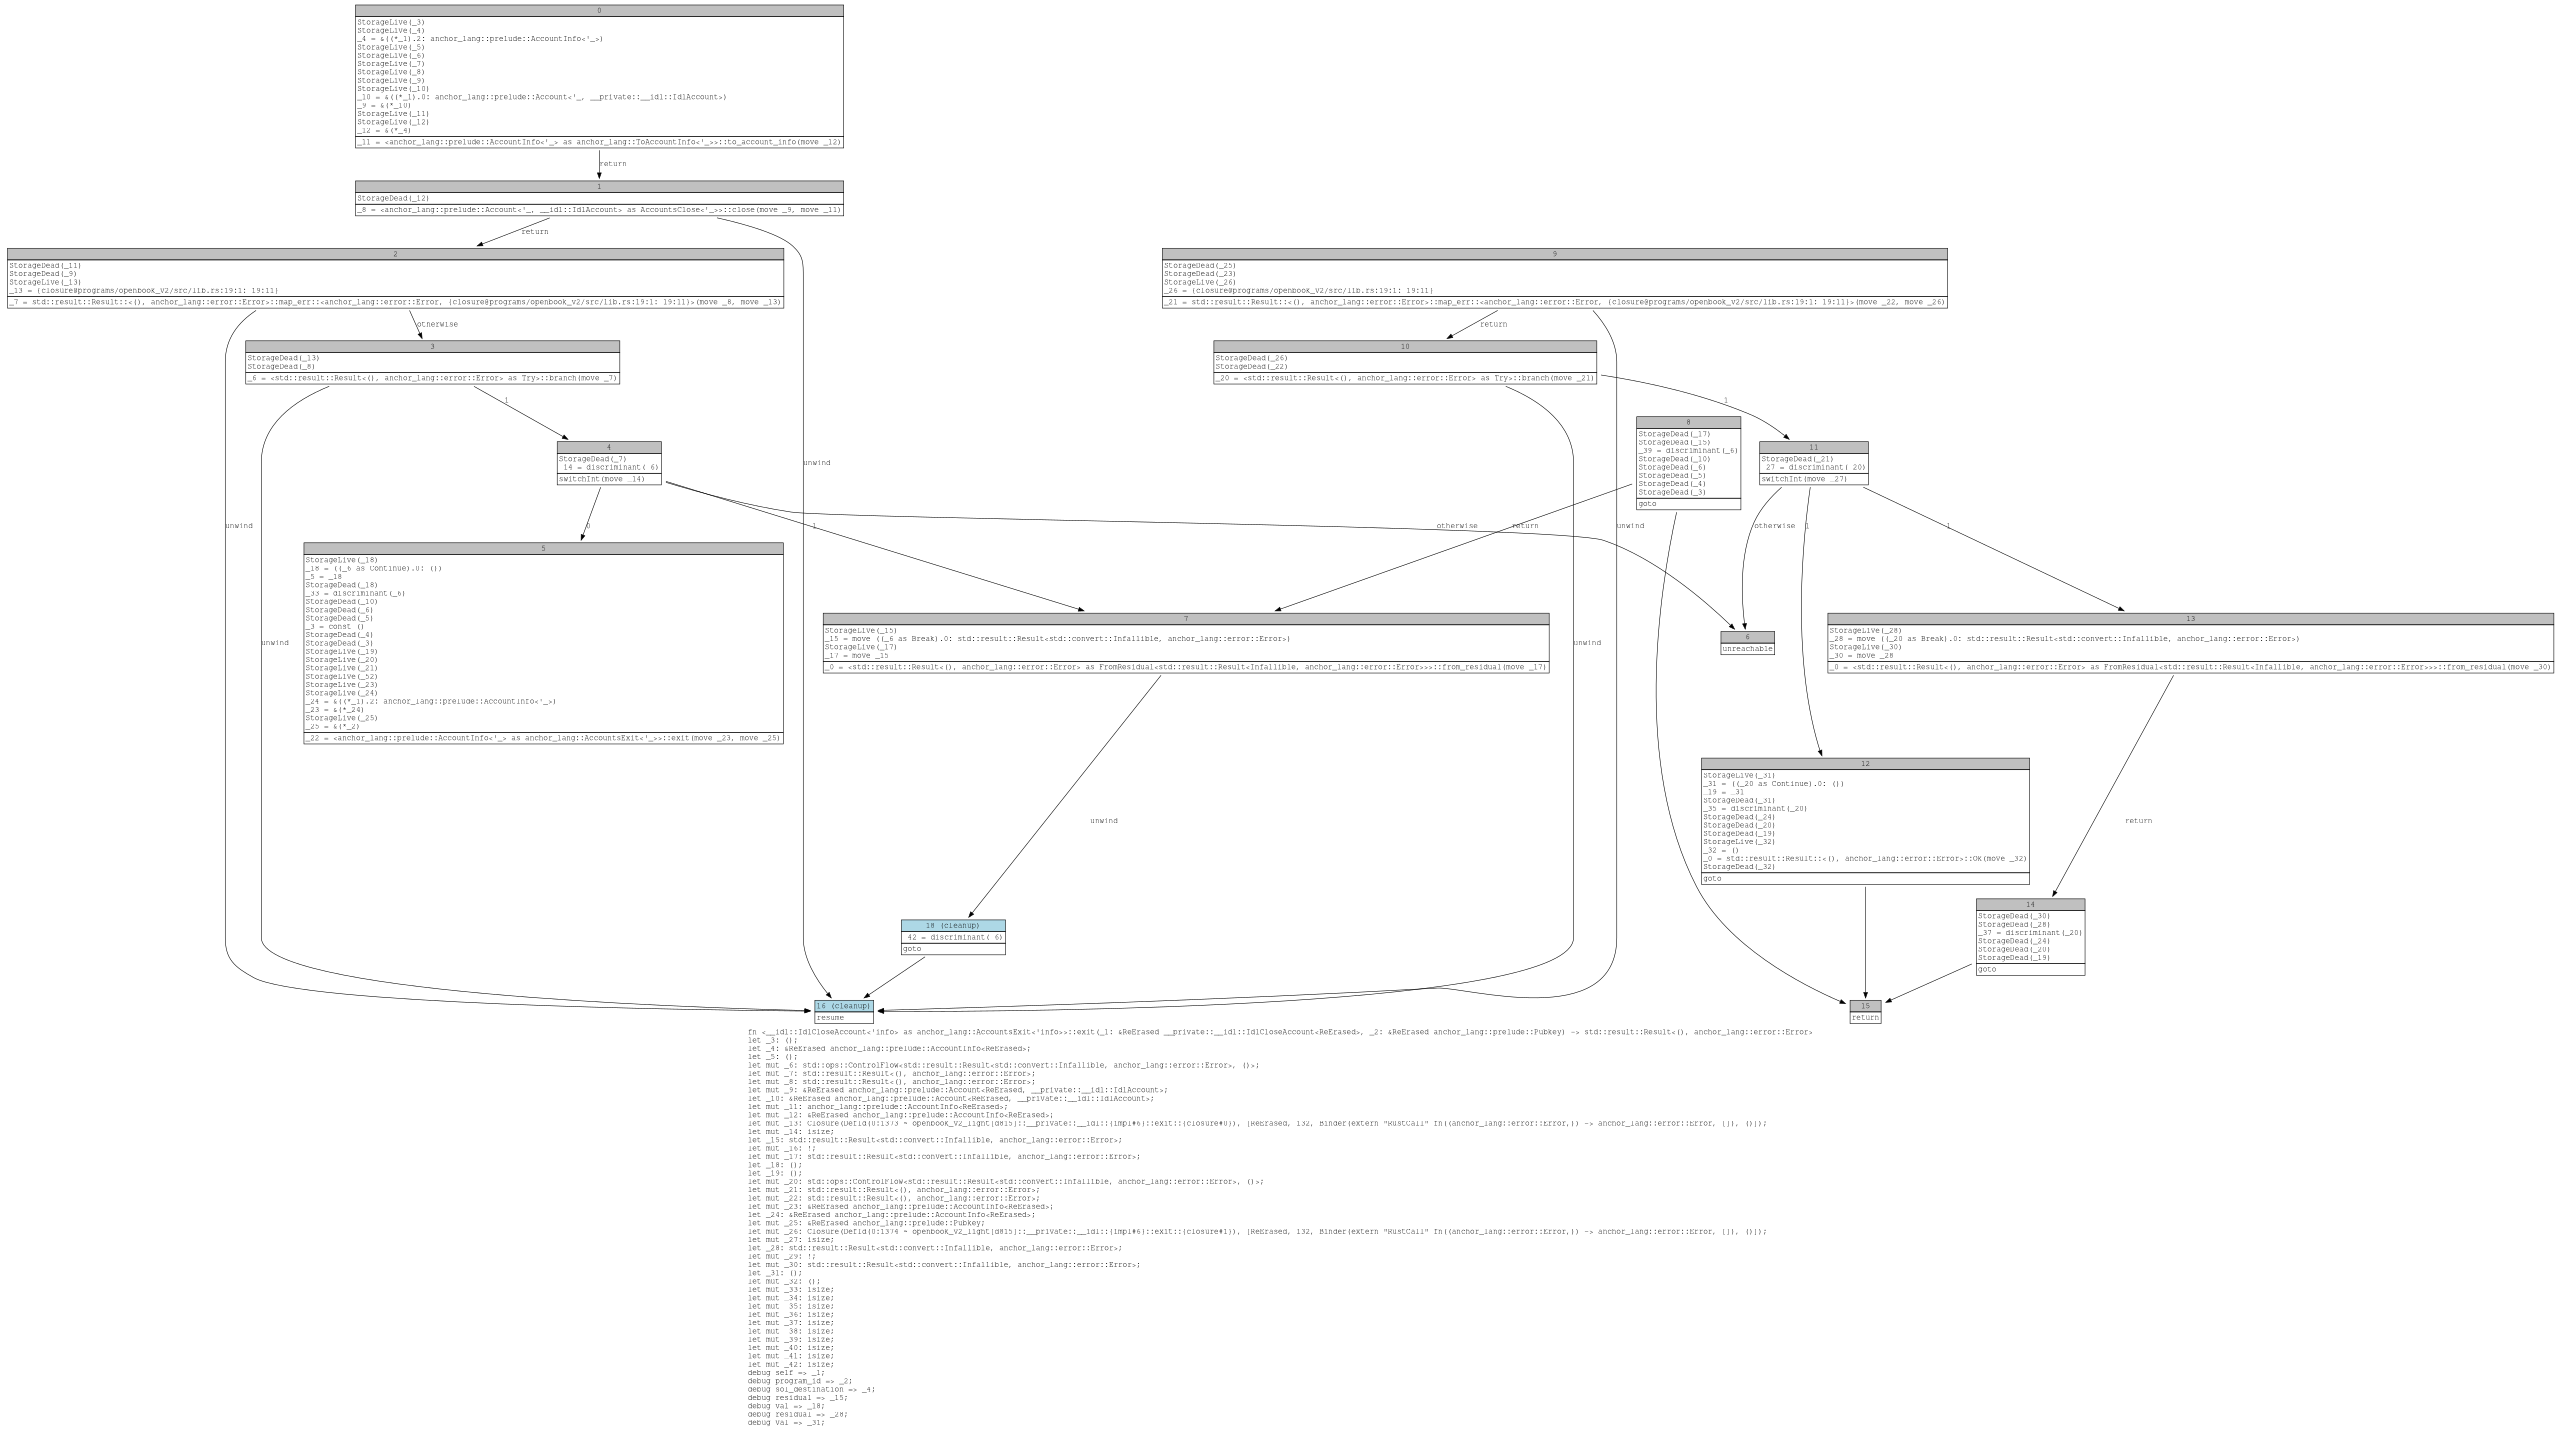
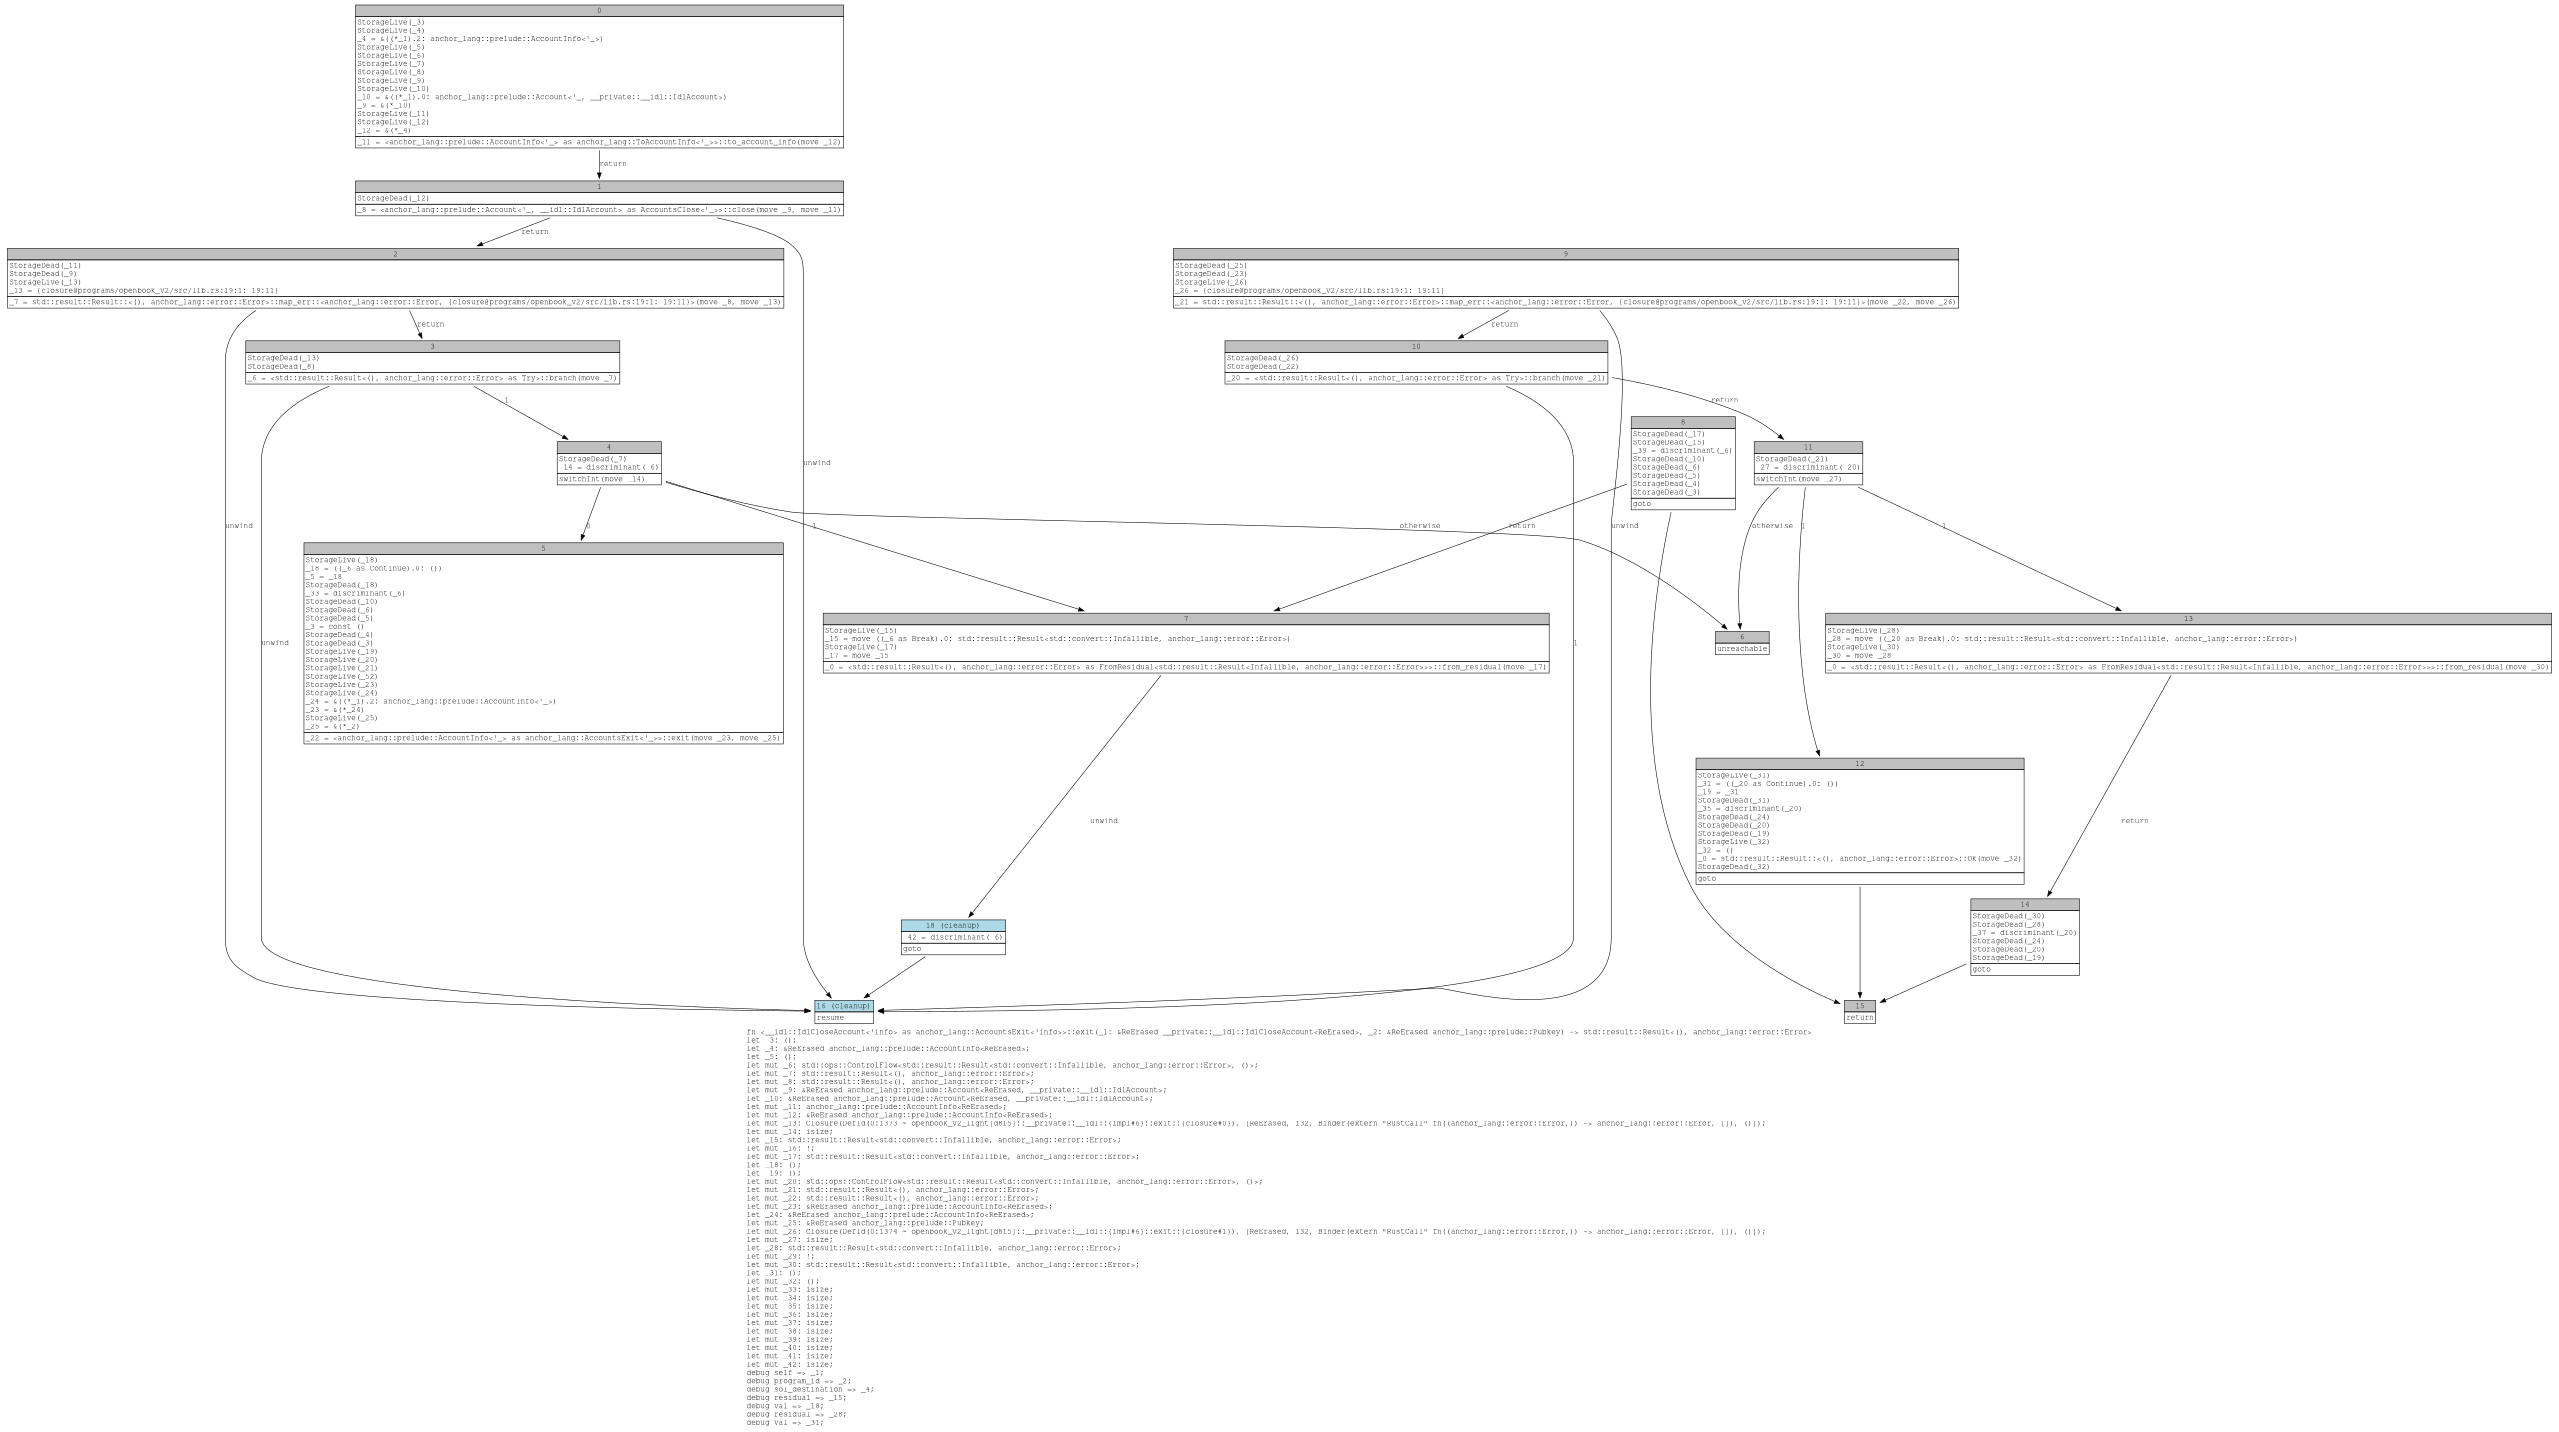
(438, 324) -> (431, 324)
(1726, 400) -> (1725, 400)
(1587, 643) -> (1576, 643)
